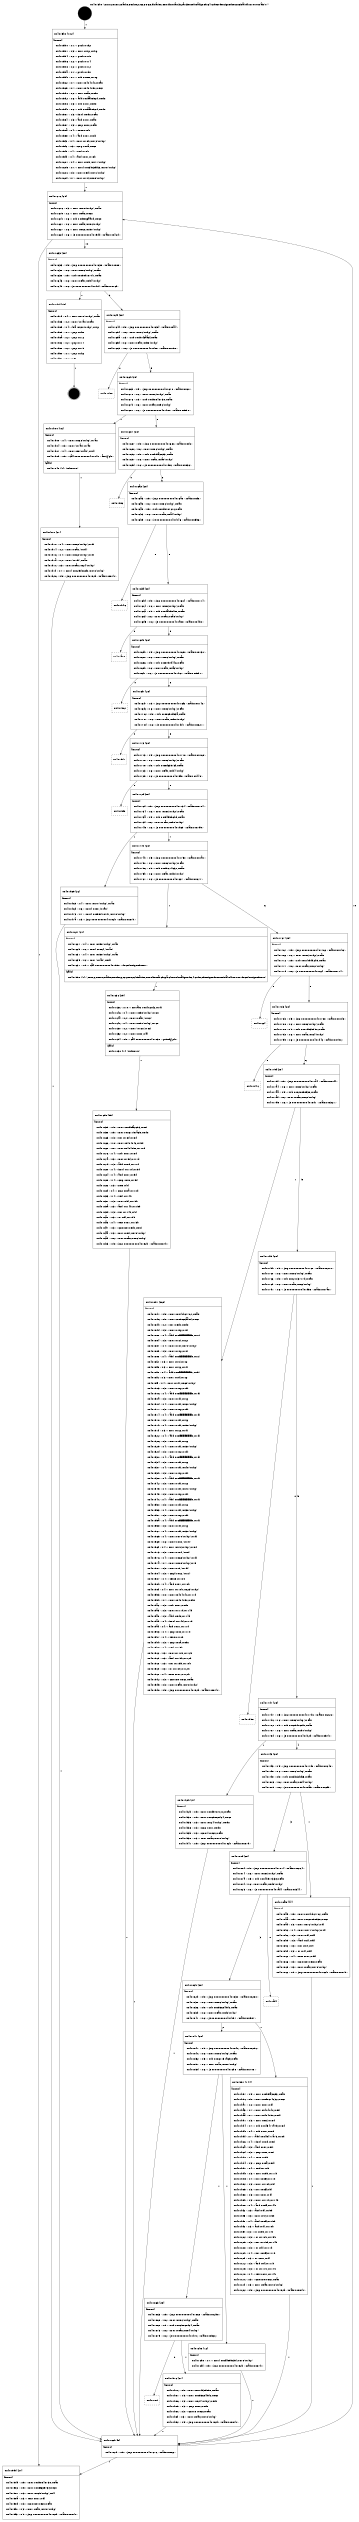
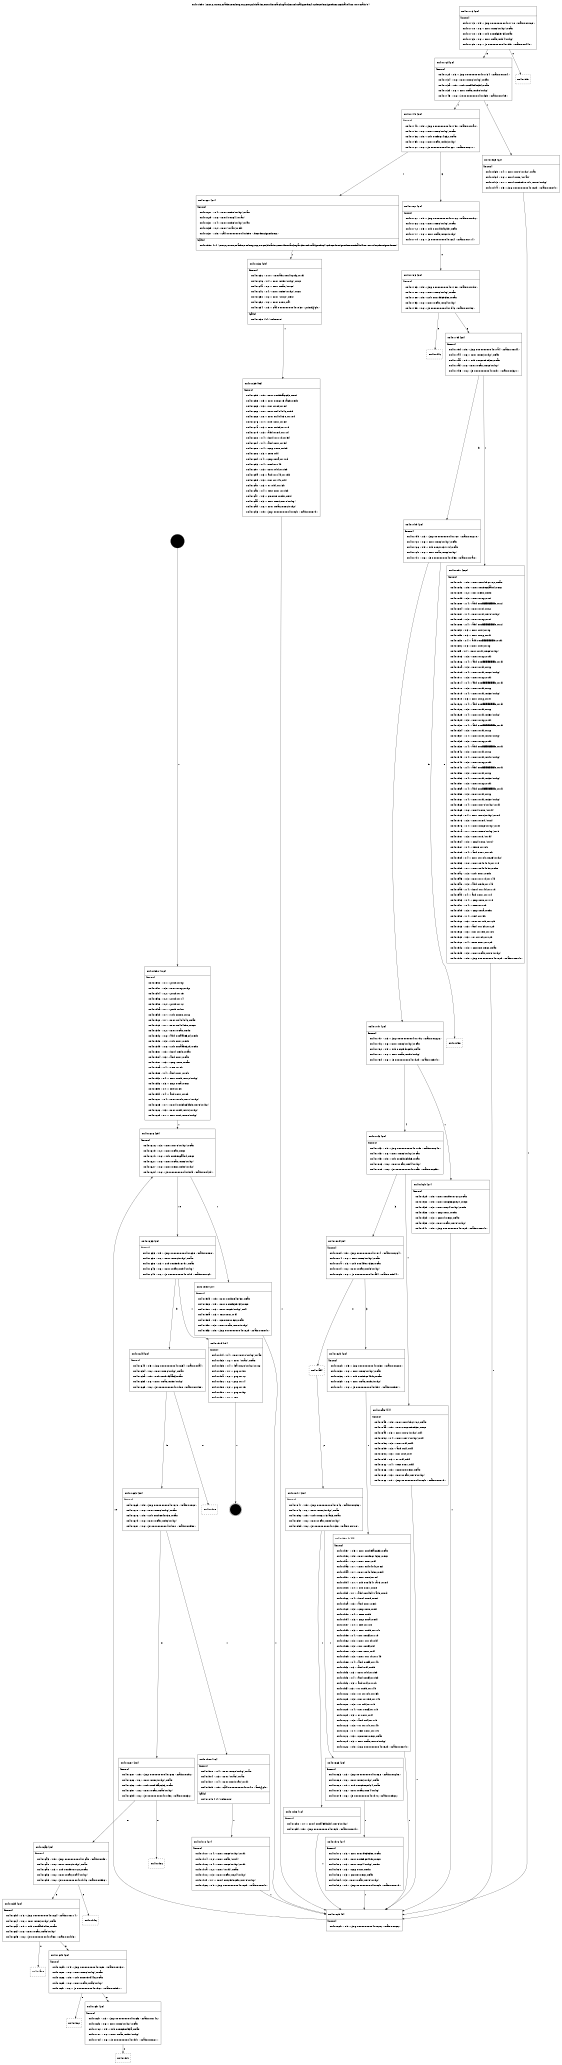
(169, 733) -> none
(259, 1023) -> none
(222, 2027) -> (320, 1431)
(152, 2400) -> none
(99, 2466) -> (274, 1640)
